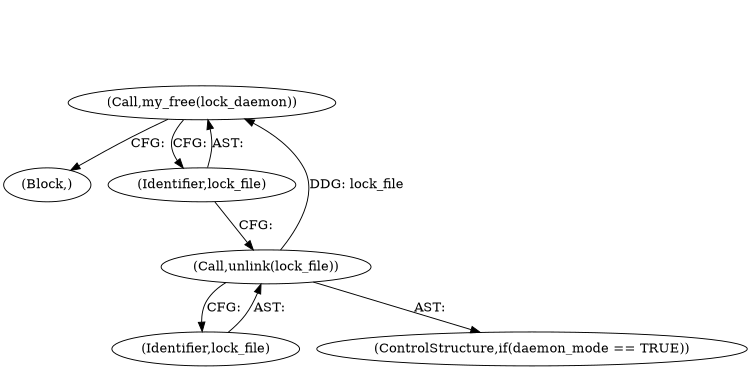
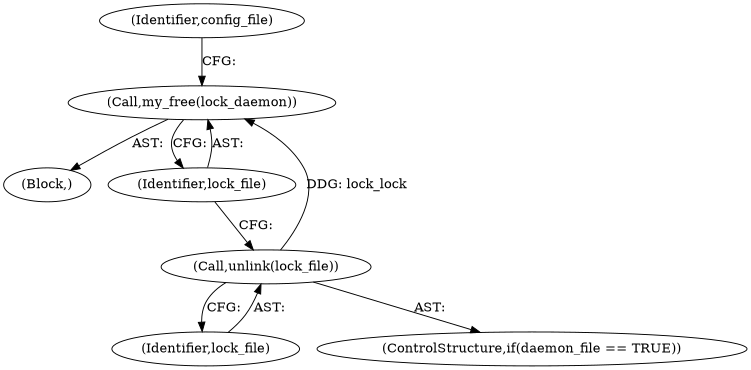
none -> (202, 21)
(150, 144) -> (150, 144)
(357, 185) -> (357, 185)
(532, 349) -> (532, 349)
